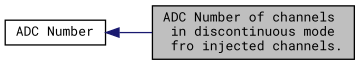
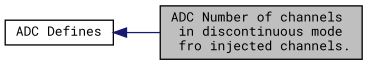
(55, 33) -> (59, 33)
